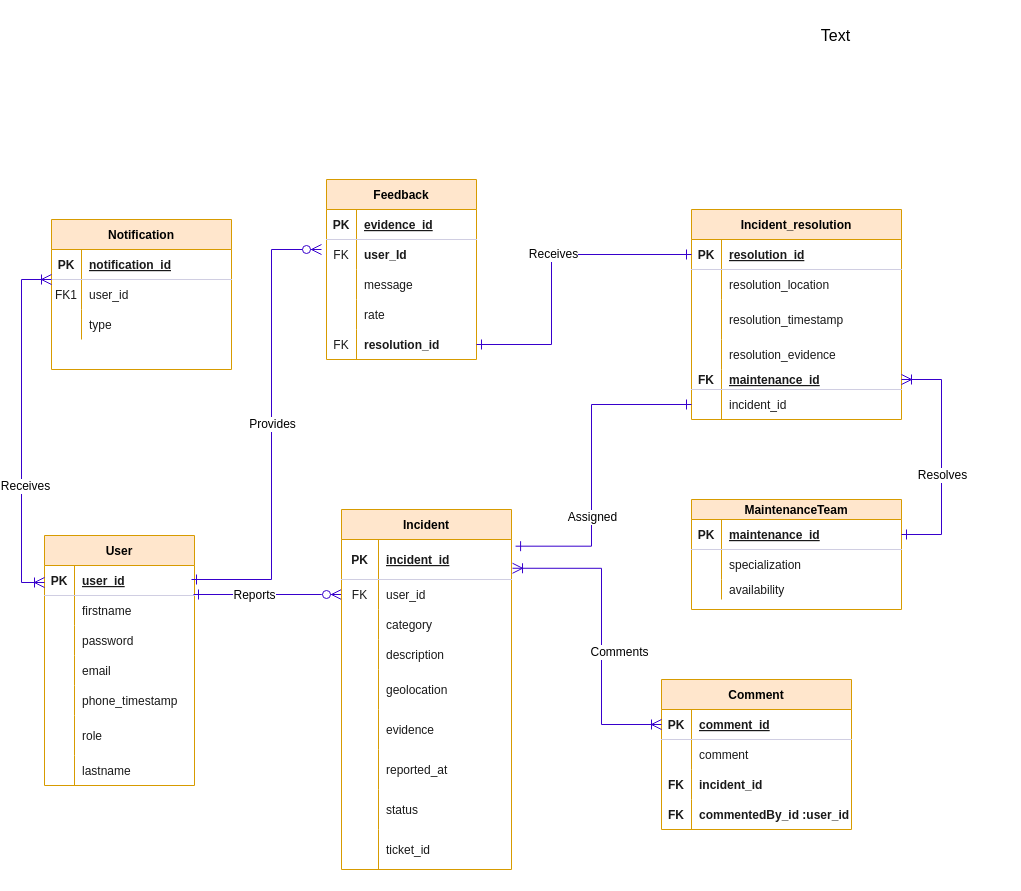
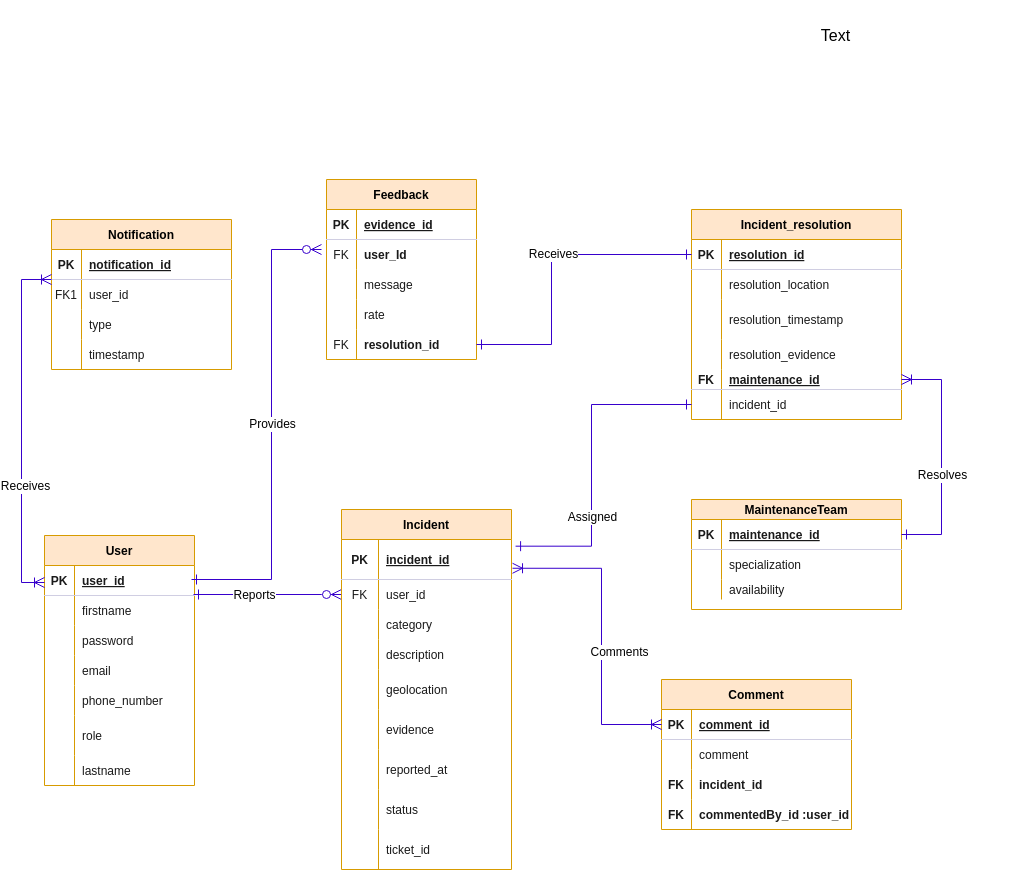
none -> (157, 355)
(131, 701) -> (122, 701)
